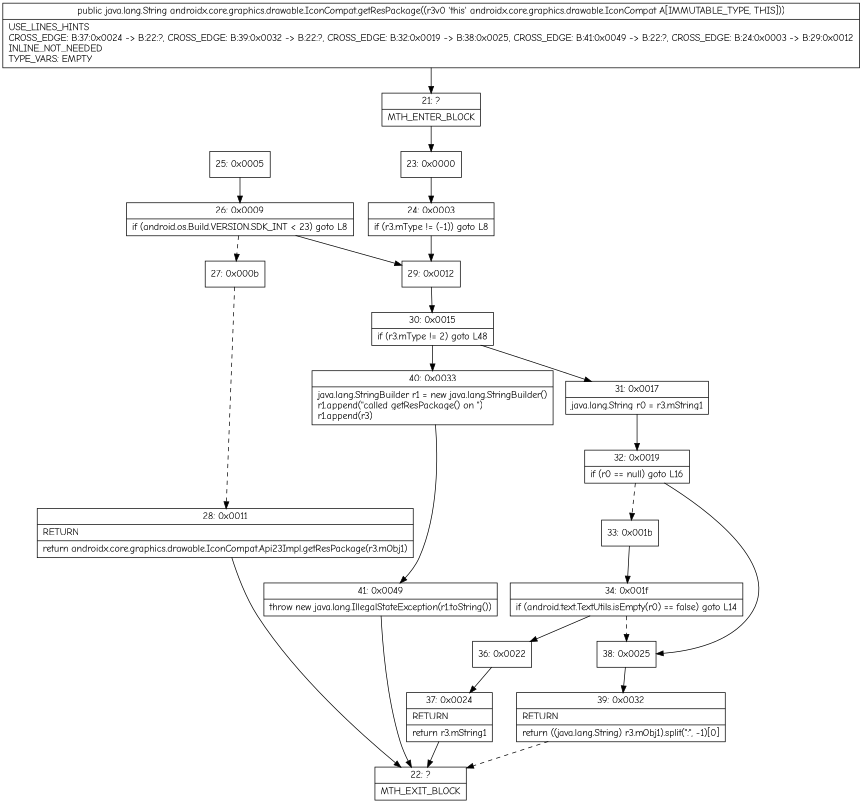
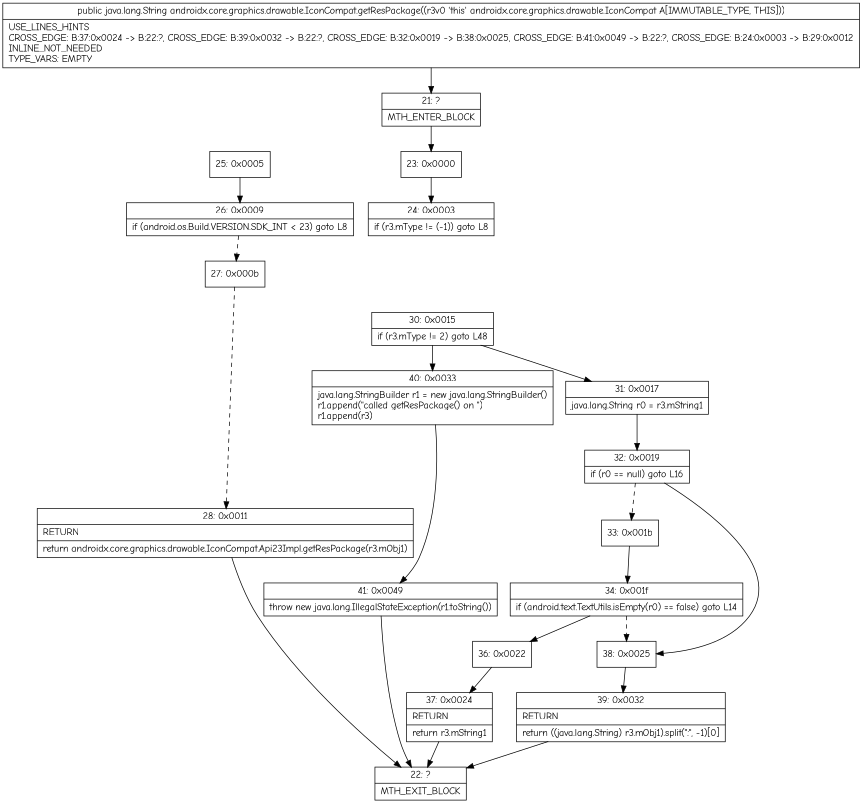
(431, 274) -> none
(511, 754) -> (511, 754)
